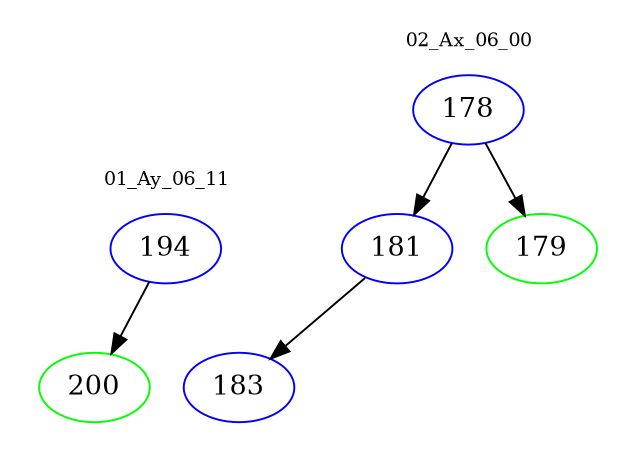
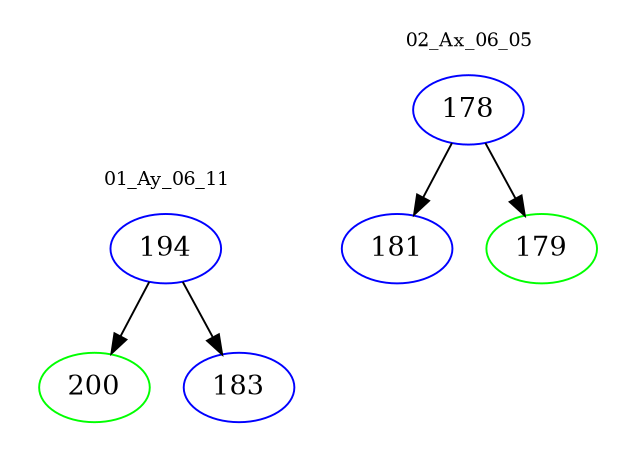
(469, 41) -> (469, 41)
(325, 312) -> (198, 309)
